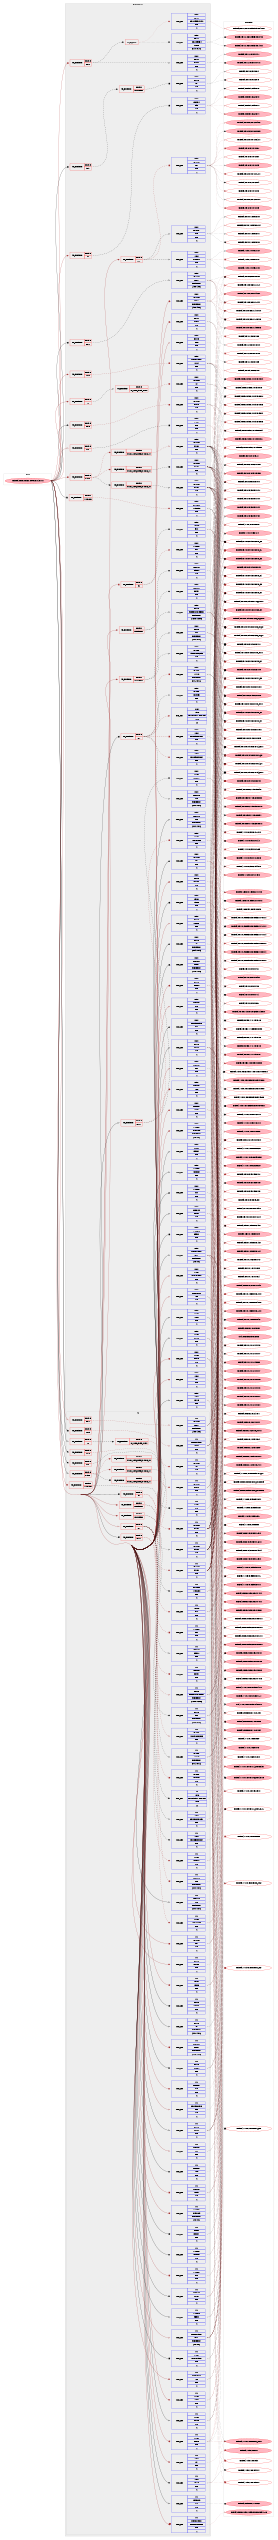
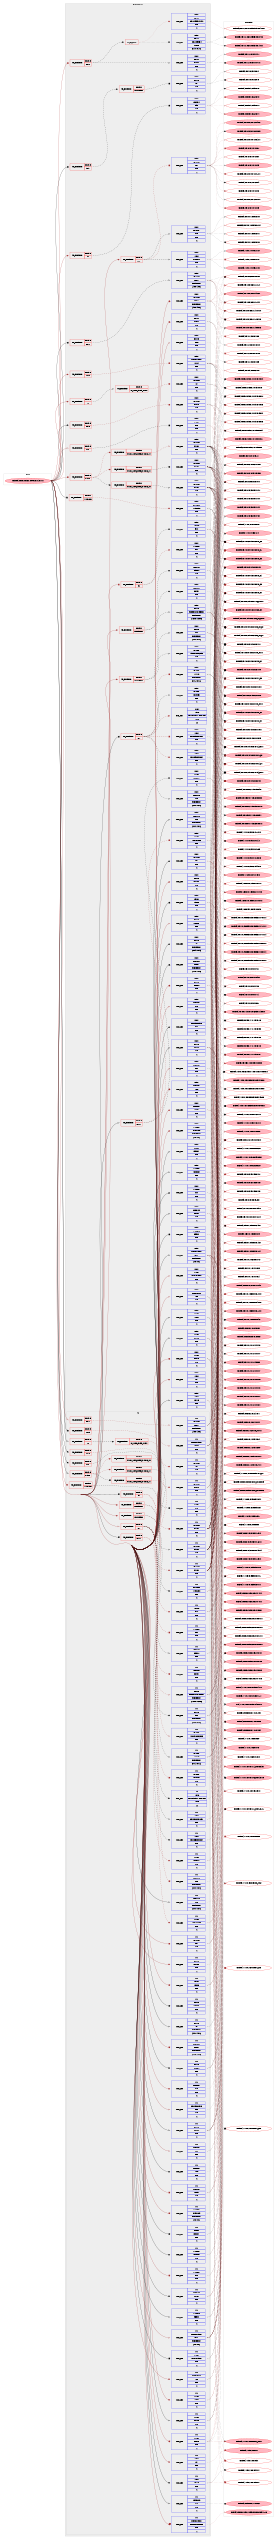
none -> (249, 884)
(249, 1029) -> (249, 1029)
(249, 1337) -> (249, 1337)
(249, 1968) -> (249, 1968)
